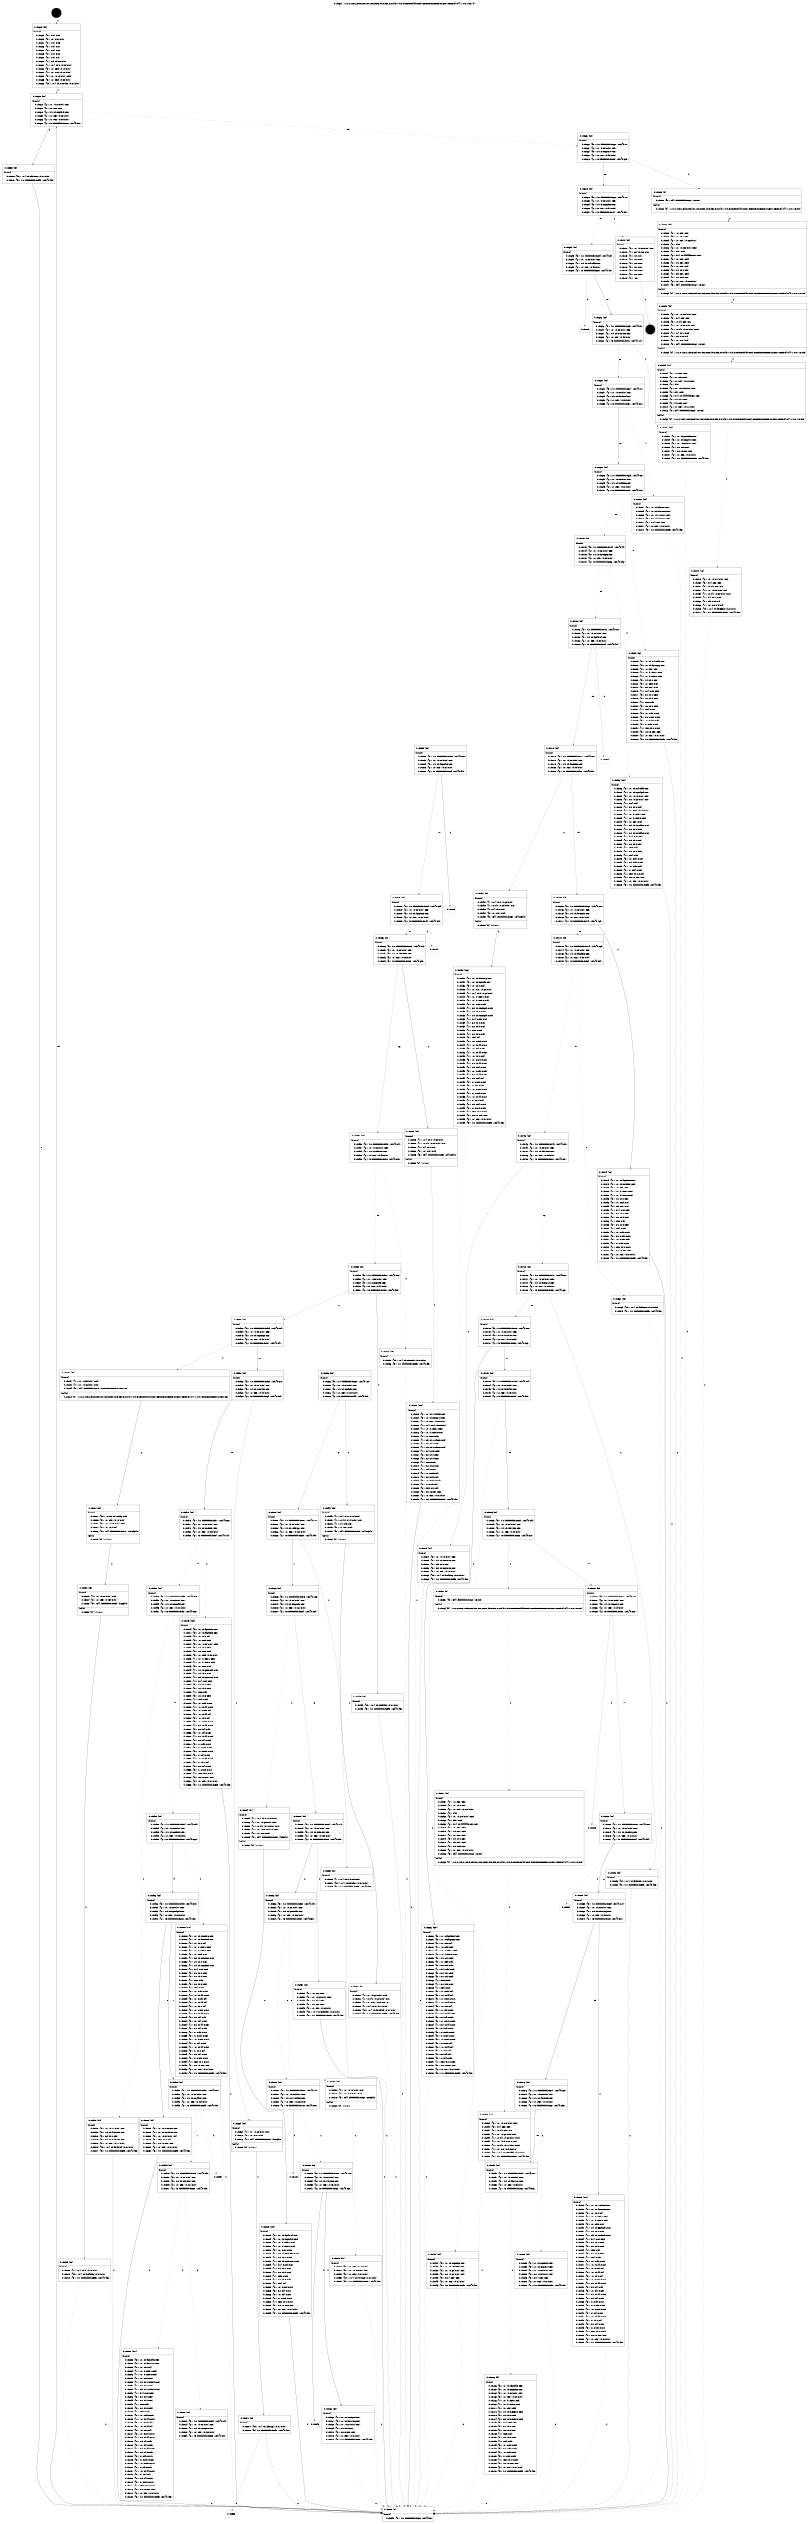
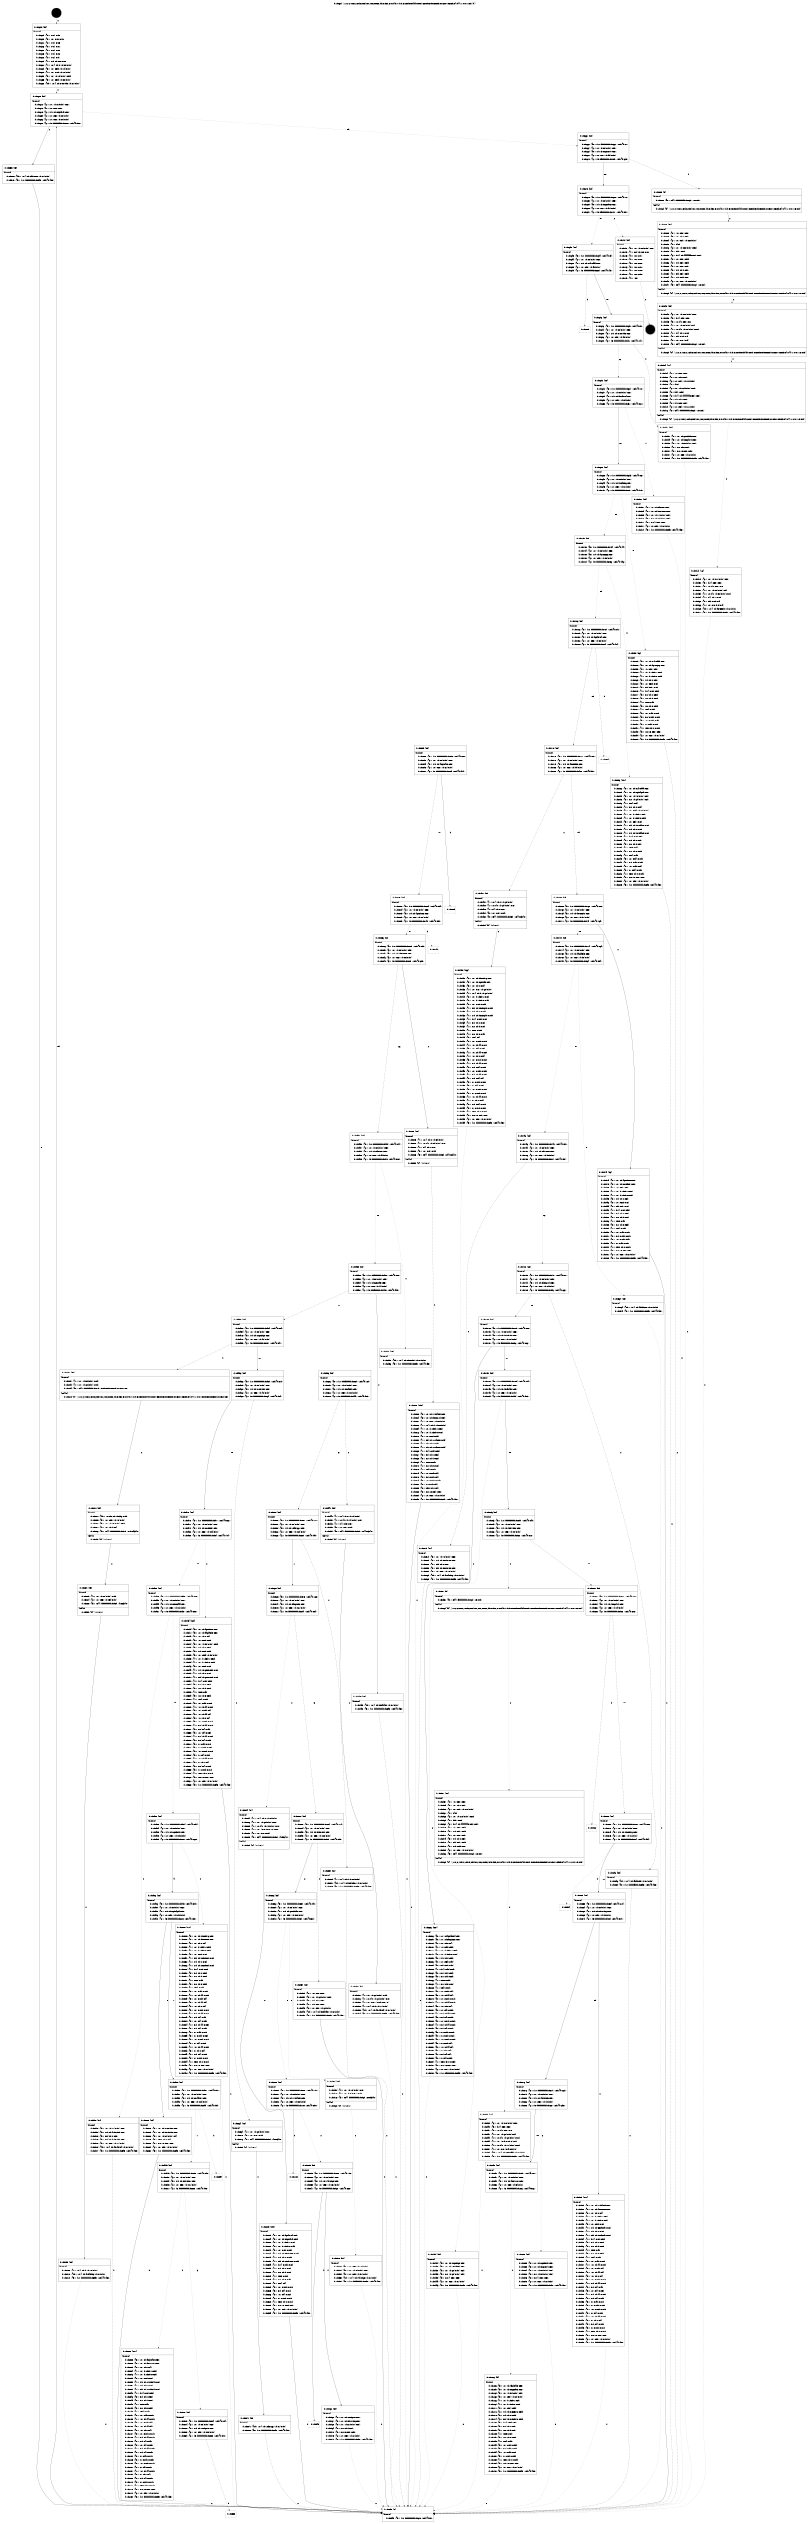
(247, 2472) -> (217, 2475)
